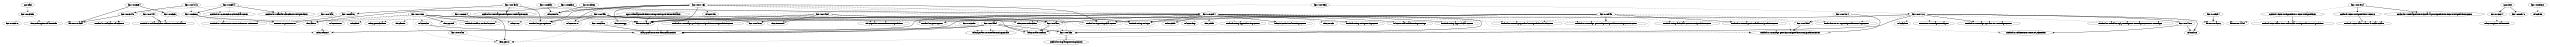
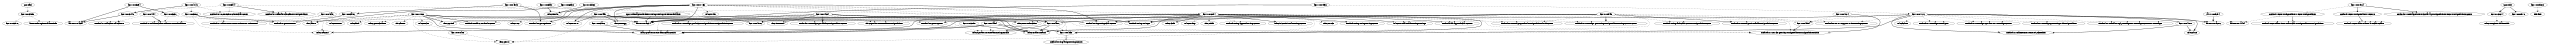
(965, 8) -> (965, 8)
(212, 9) -> none
(902, 12) -> none
(566, 13) -> (566, 13)
(461, 14) -> none
(505, 14) -> none
(2213, 14) -> (2213, 14)
(2538, 14) -> (2538, 14)
(2066, 16) -> (2066, 16)
none -> (931, 17)
(1950, 18) -> (1950, 18)
(572, 19) -> (608, 18)
(43, 24) -> (43, 24)
(285, 24) -> (285, 24)
none -> (823, 24)
(1170, 24) -> (1170, 24)
(1457, 24) -> (1457, 24)
(1846, 24) -> (1846, 24)
(1934, 24) -> (1934, 24)
none -> (2054, 24)
none -> (1000, 28)
(1026, 28) -> (1026, 28)
(1118, 29) -> (1118, 29)
(1934, 30) -> (1934, 30)
(546, 31) -> (494, 29)
(1790, 33) -> (1790, 33)
